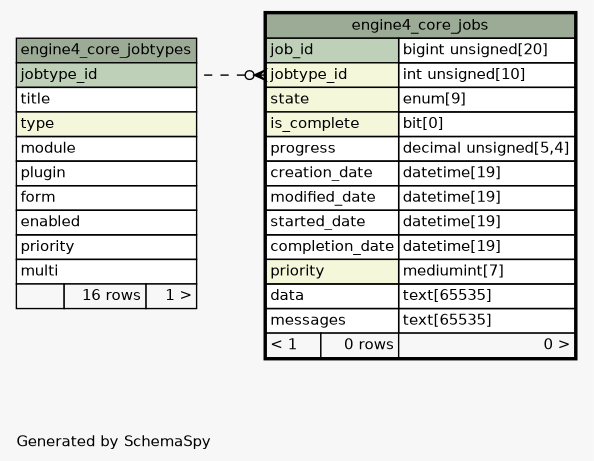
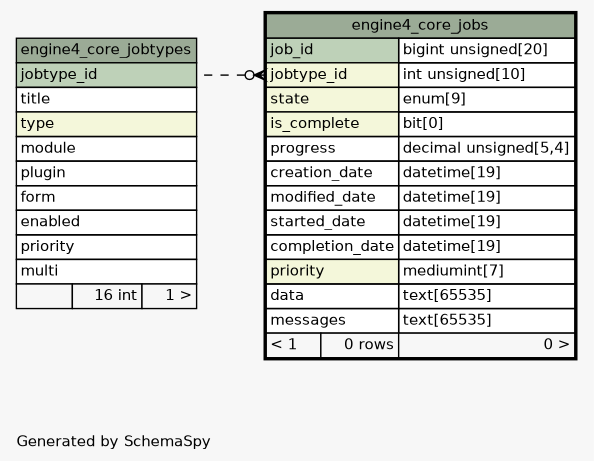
(112, 296) -> (116, 296)
